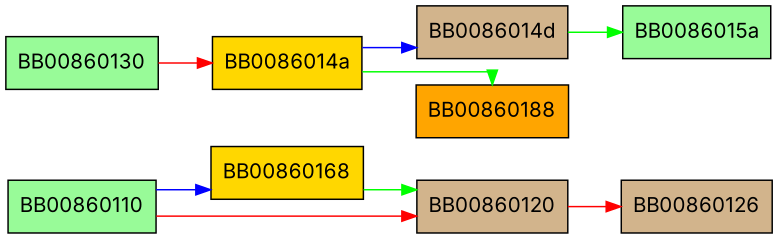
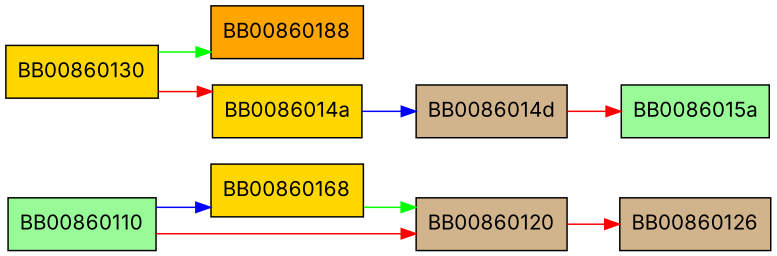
(588, 32) -> (587, 111)
(82, 63) -> (82, 72)
(428, 72) -> (177, 52)
